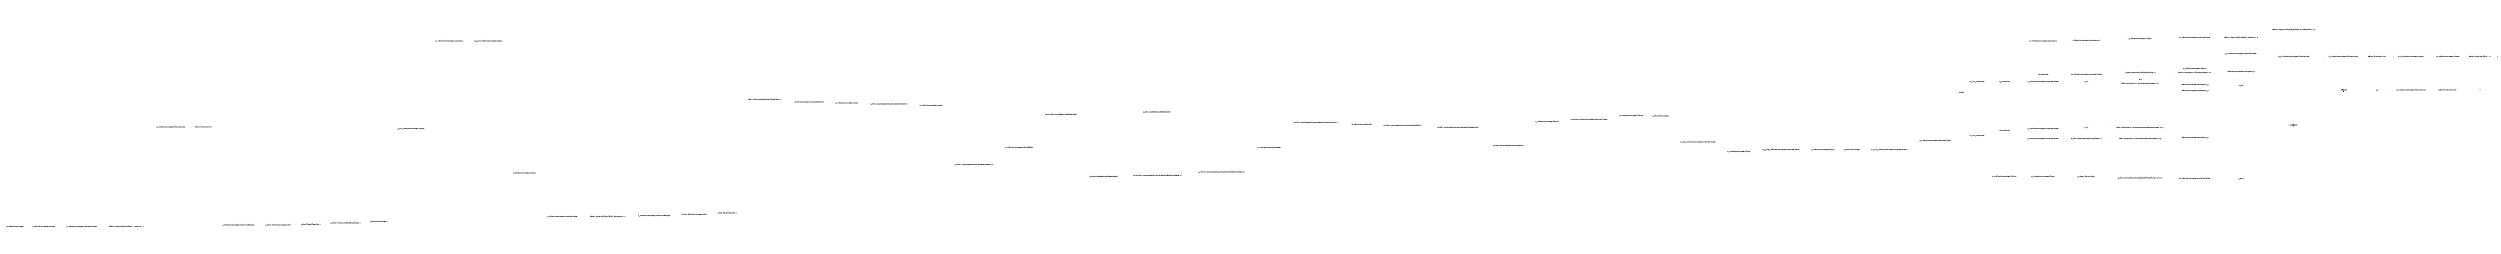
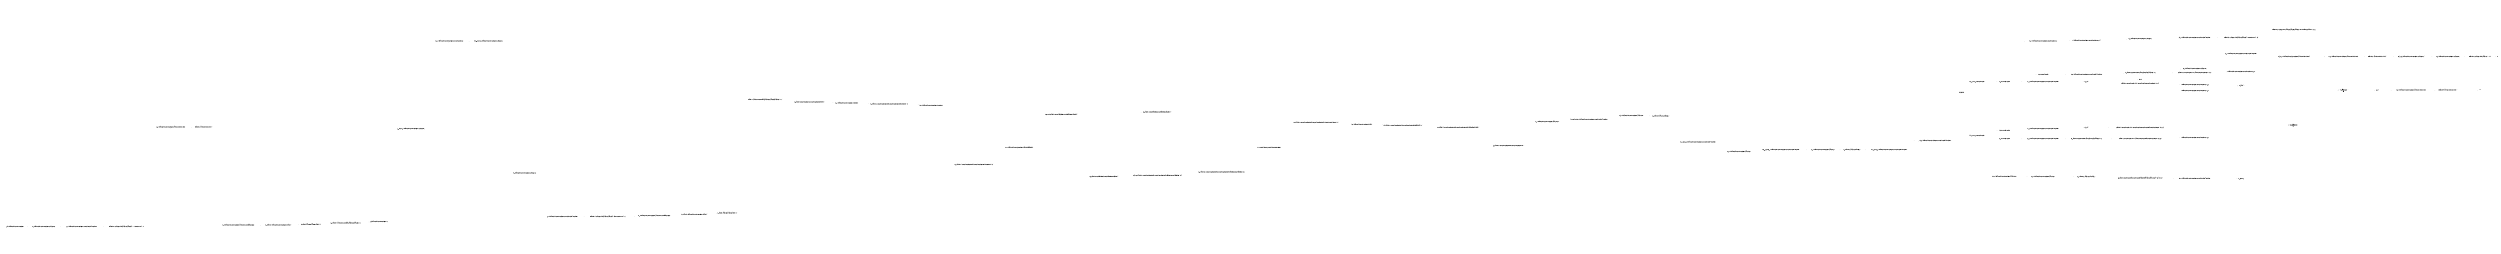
none -> (2004, 139)
